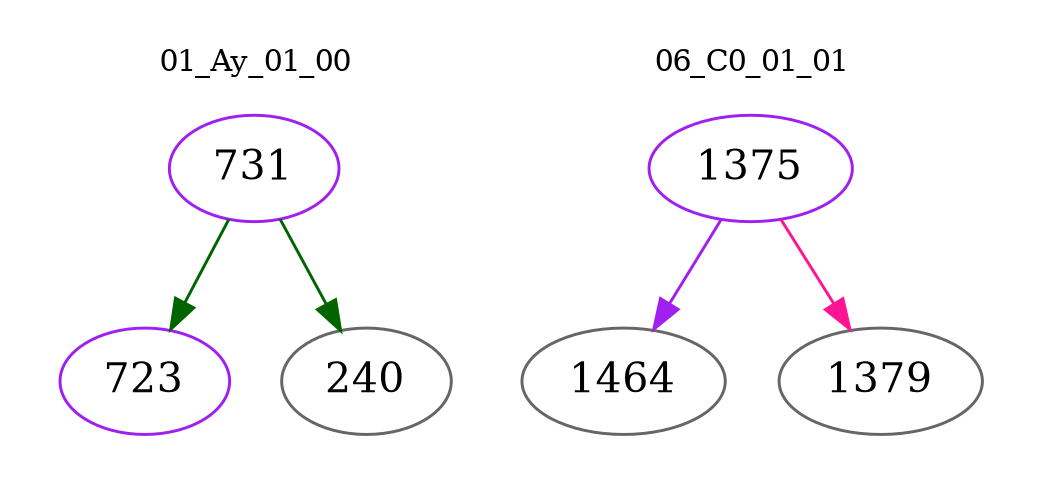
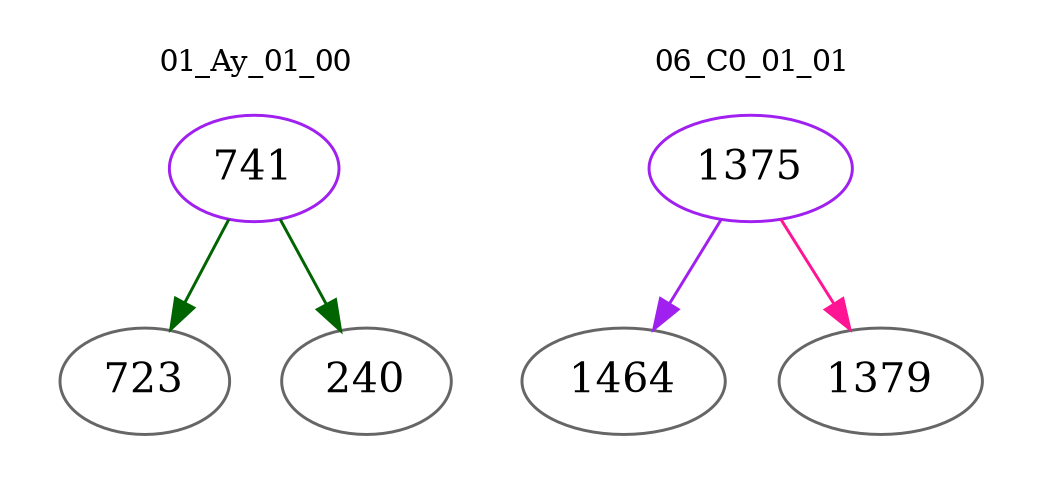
(254, 168) -> (254, 168)
(145, 381) -> (145, 381)
